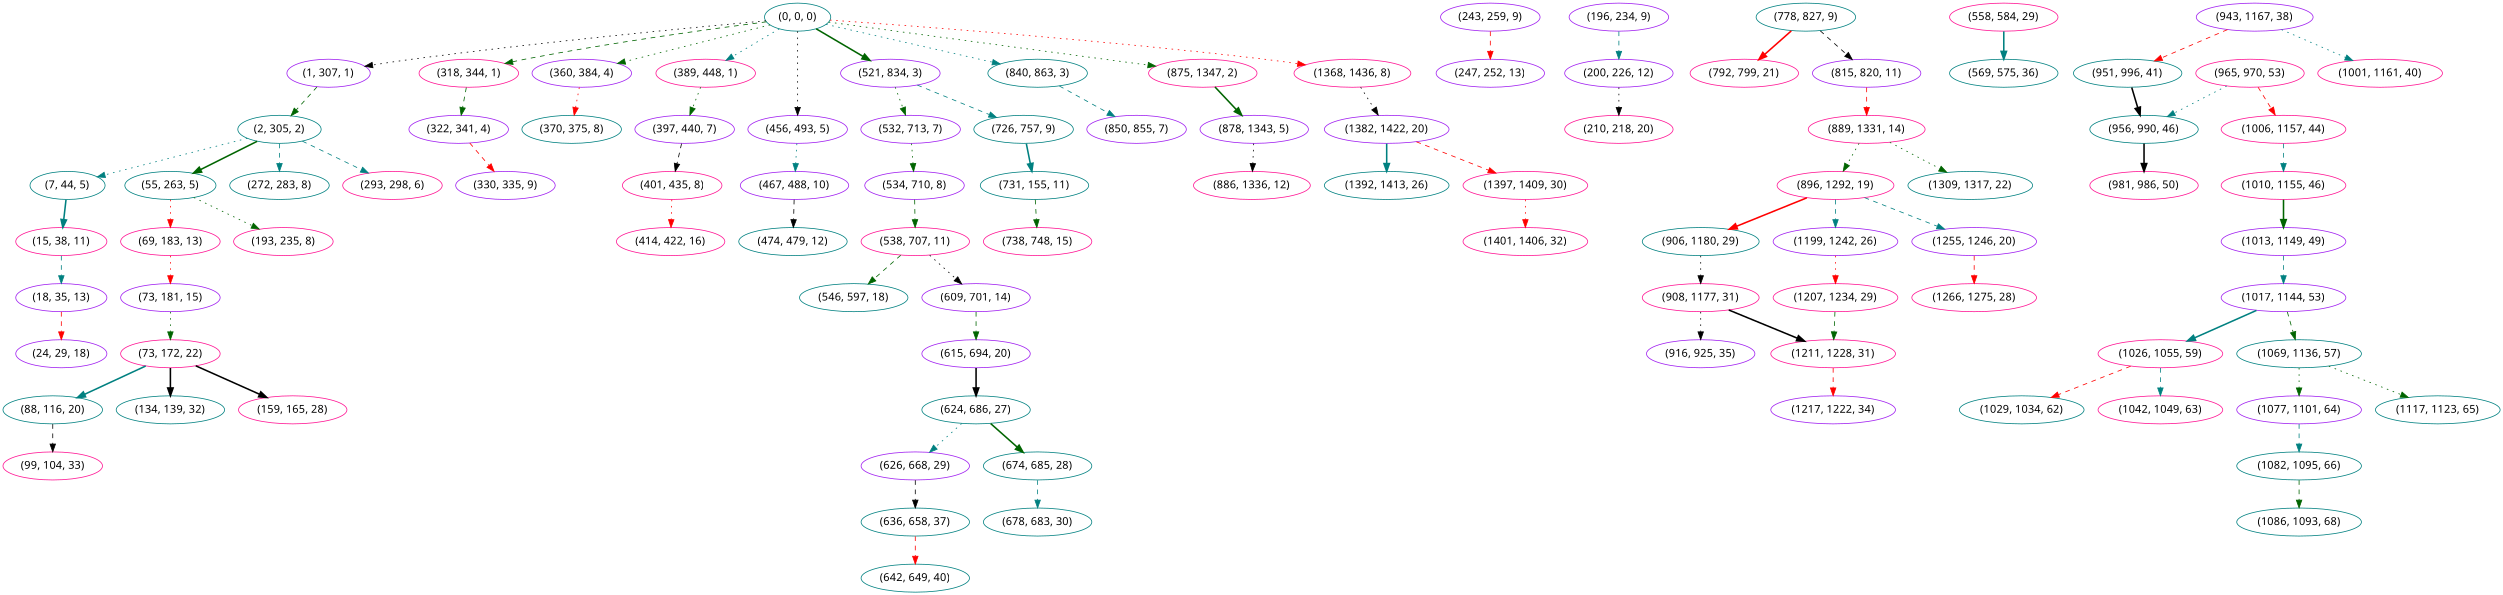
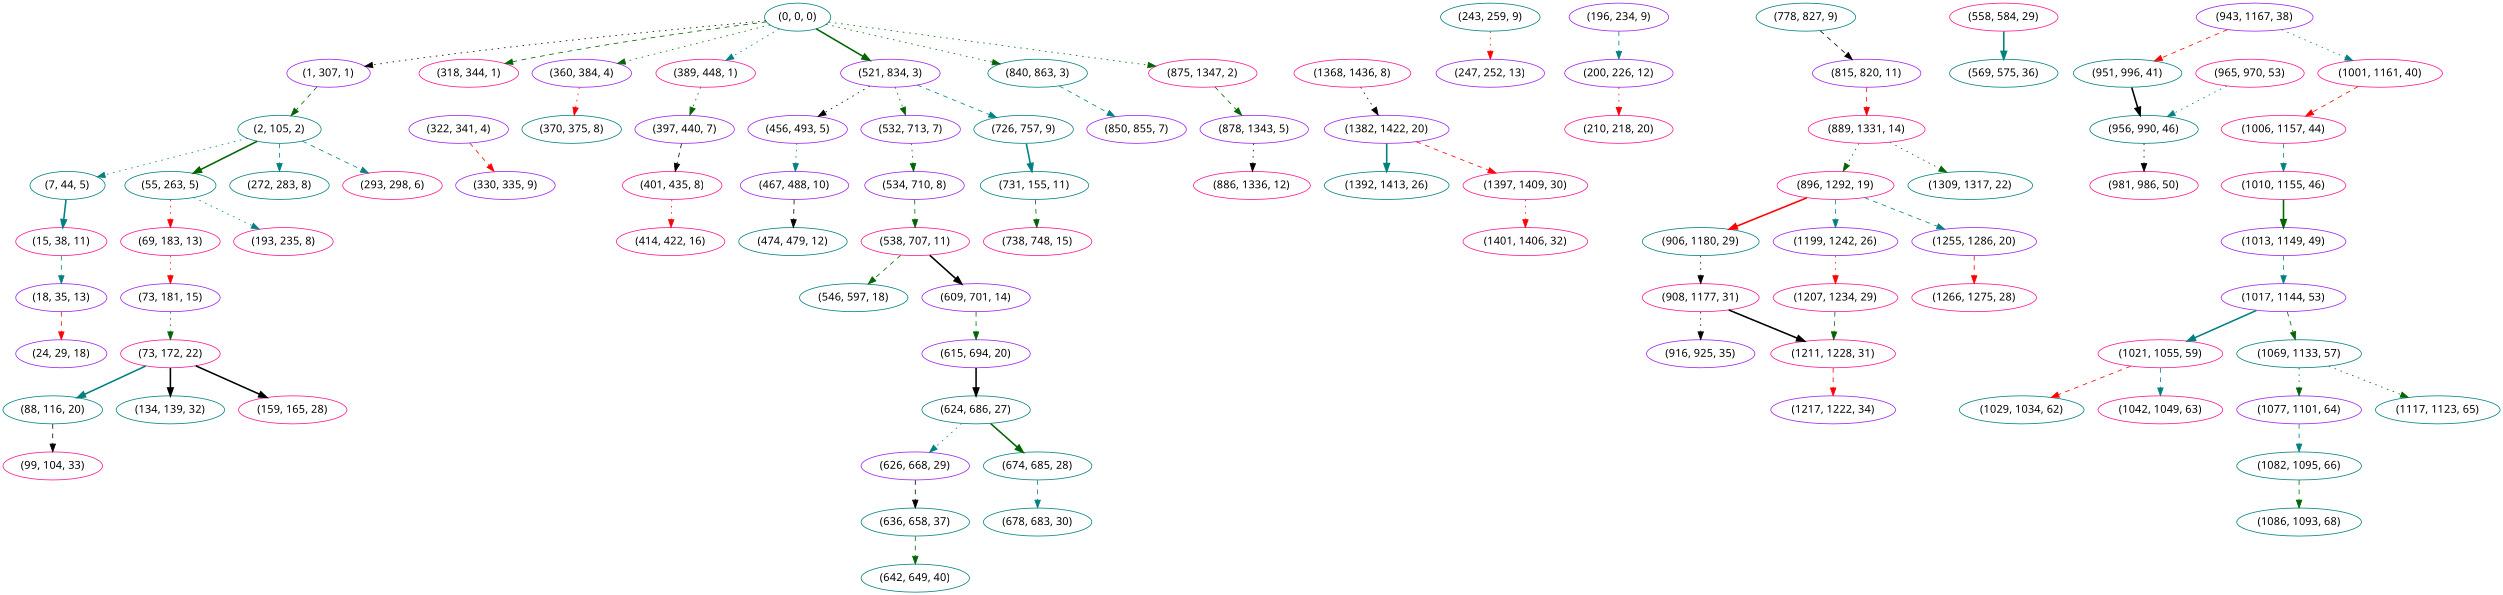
(1490, 17) -> (1490, 17)
(1064, 39) -> none
(1490, 41) -> (1490, 41)
(909, 43) -> (909, 43)
(798, 69) -> (847, 99)
(1744, 73) -> none
(464, 97) -> none
(1619, 97) -> (1619, 97)
(1226, 98) -> (1226, 98)
(2265, 98) -> (2335, 99)
(279, 129) -> (279, 129)
(2144, 154) -> (2144, 154)
(223, 212) -> (223, 212)
(1974, 242) -> (1974, 242)
(943, 267) -> (943, 267)
(2160, 354) -> (2160, 354)
(2299, 354) -> (2299, 354)
(915, 546) -> (915, 546)
